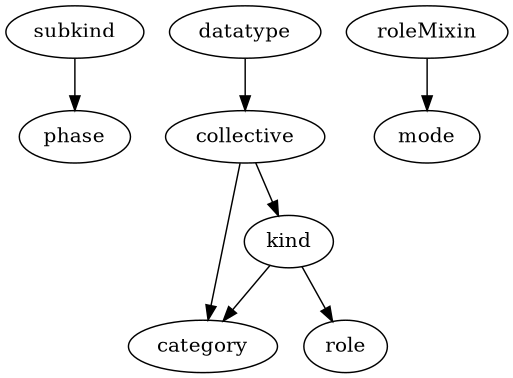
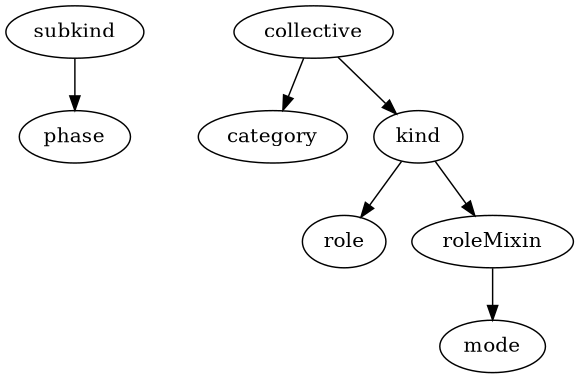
(245, 32) -> none
(251, 288) -> (451, 183)
